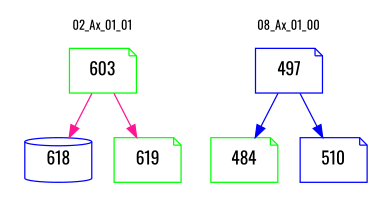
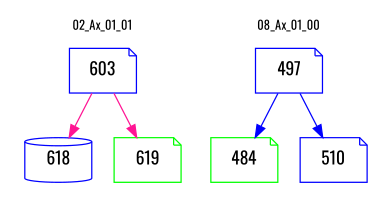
(103, 71) -> (103, 71)
